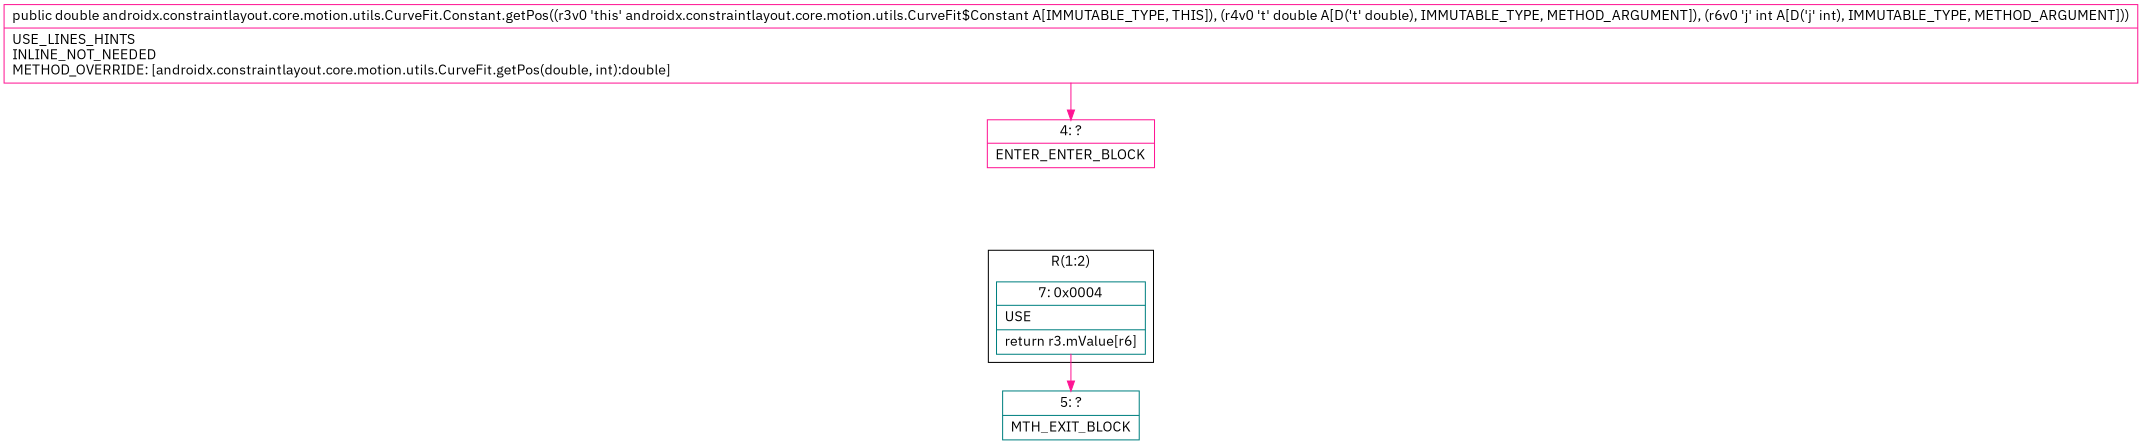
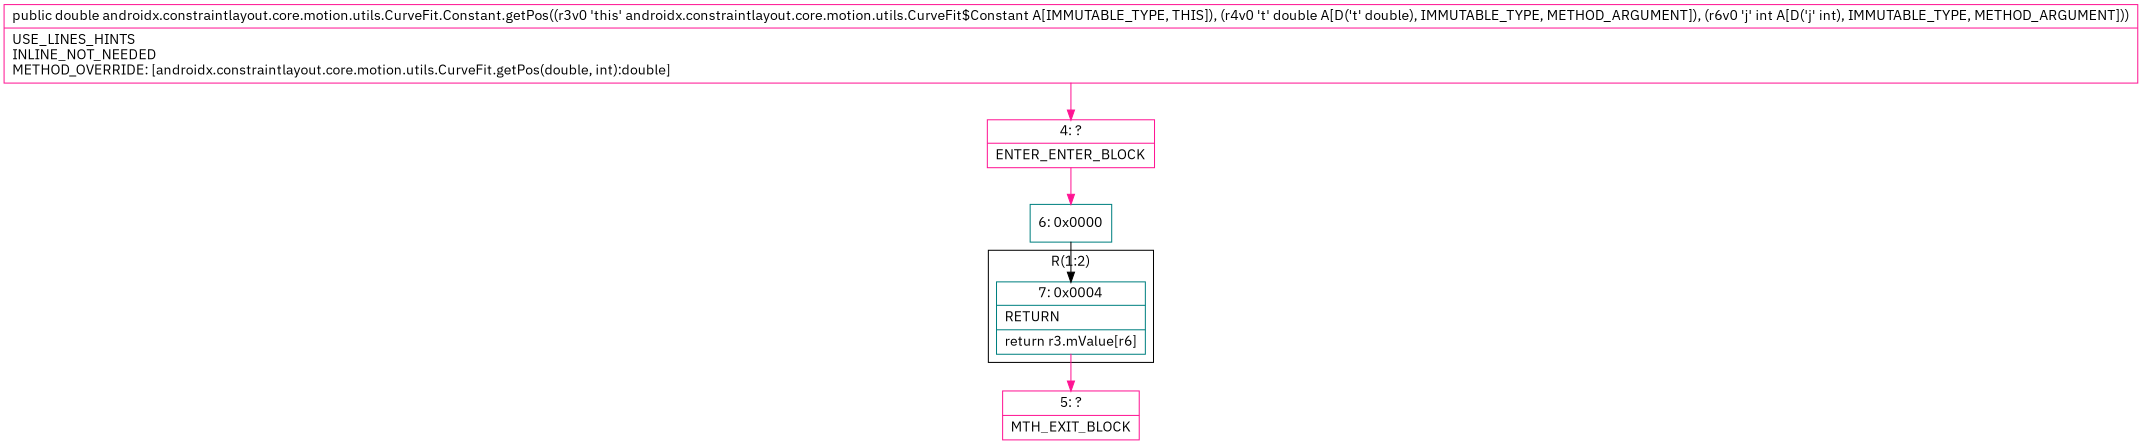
none -> (1071, 223)
(1018, 317) -> (1033, 317)
(1071, 415) -> (1071, 415)
